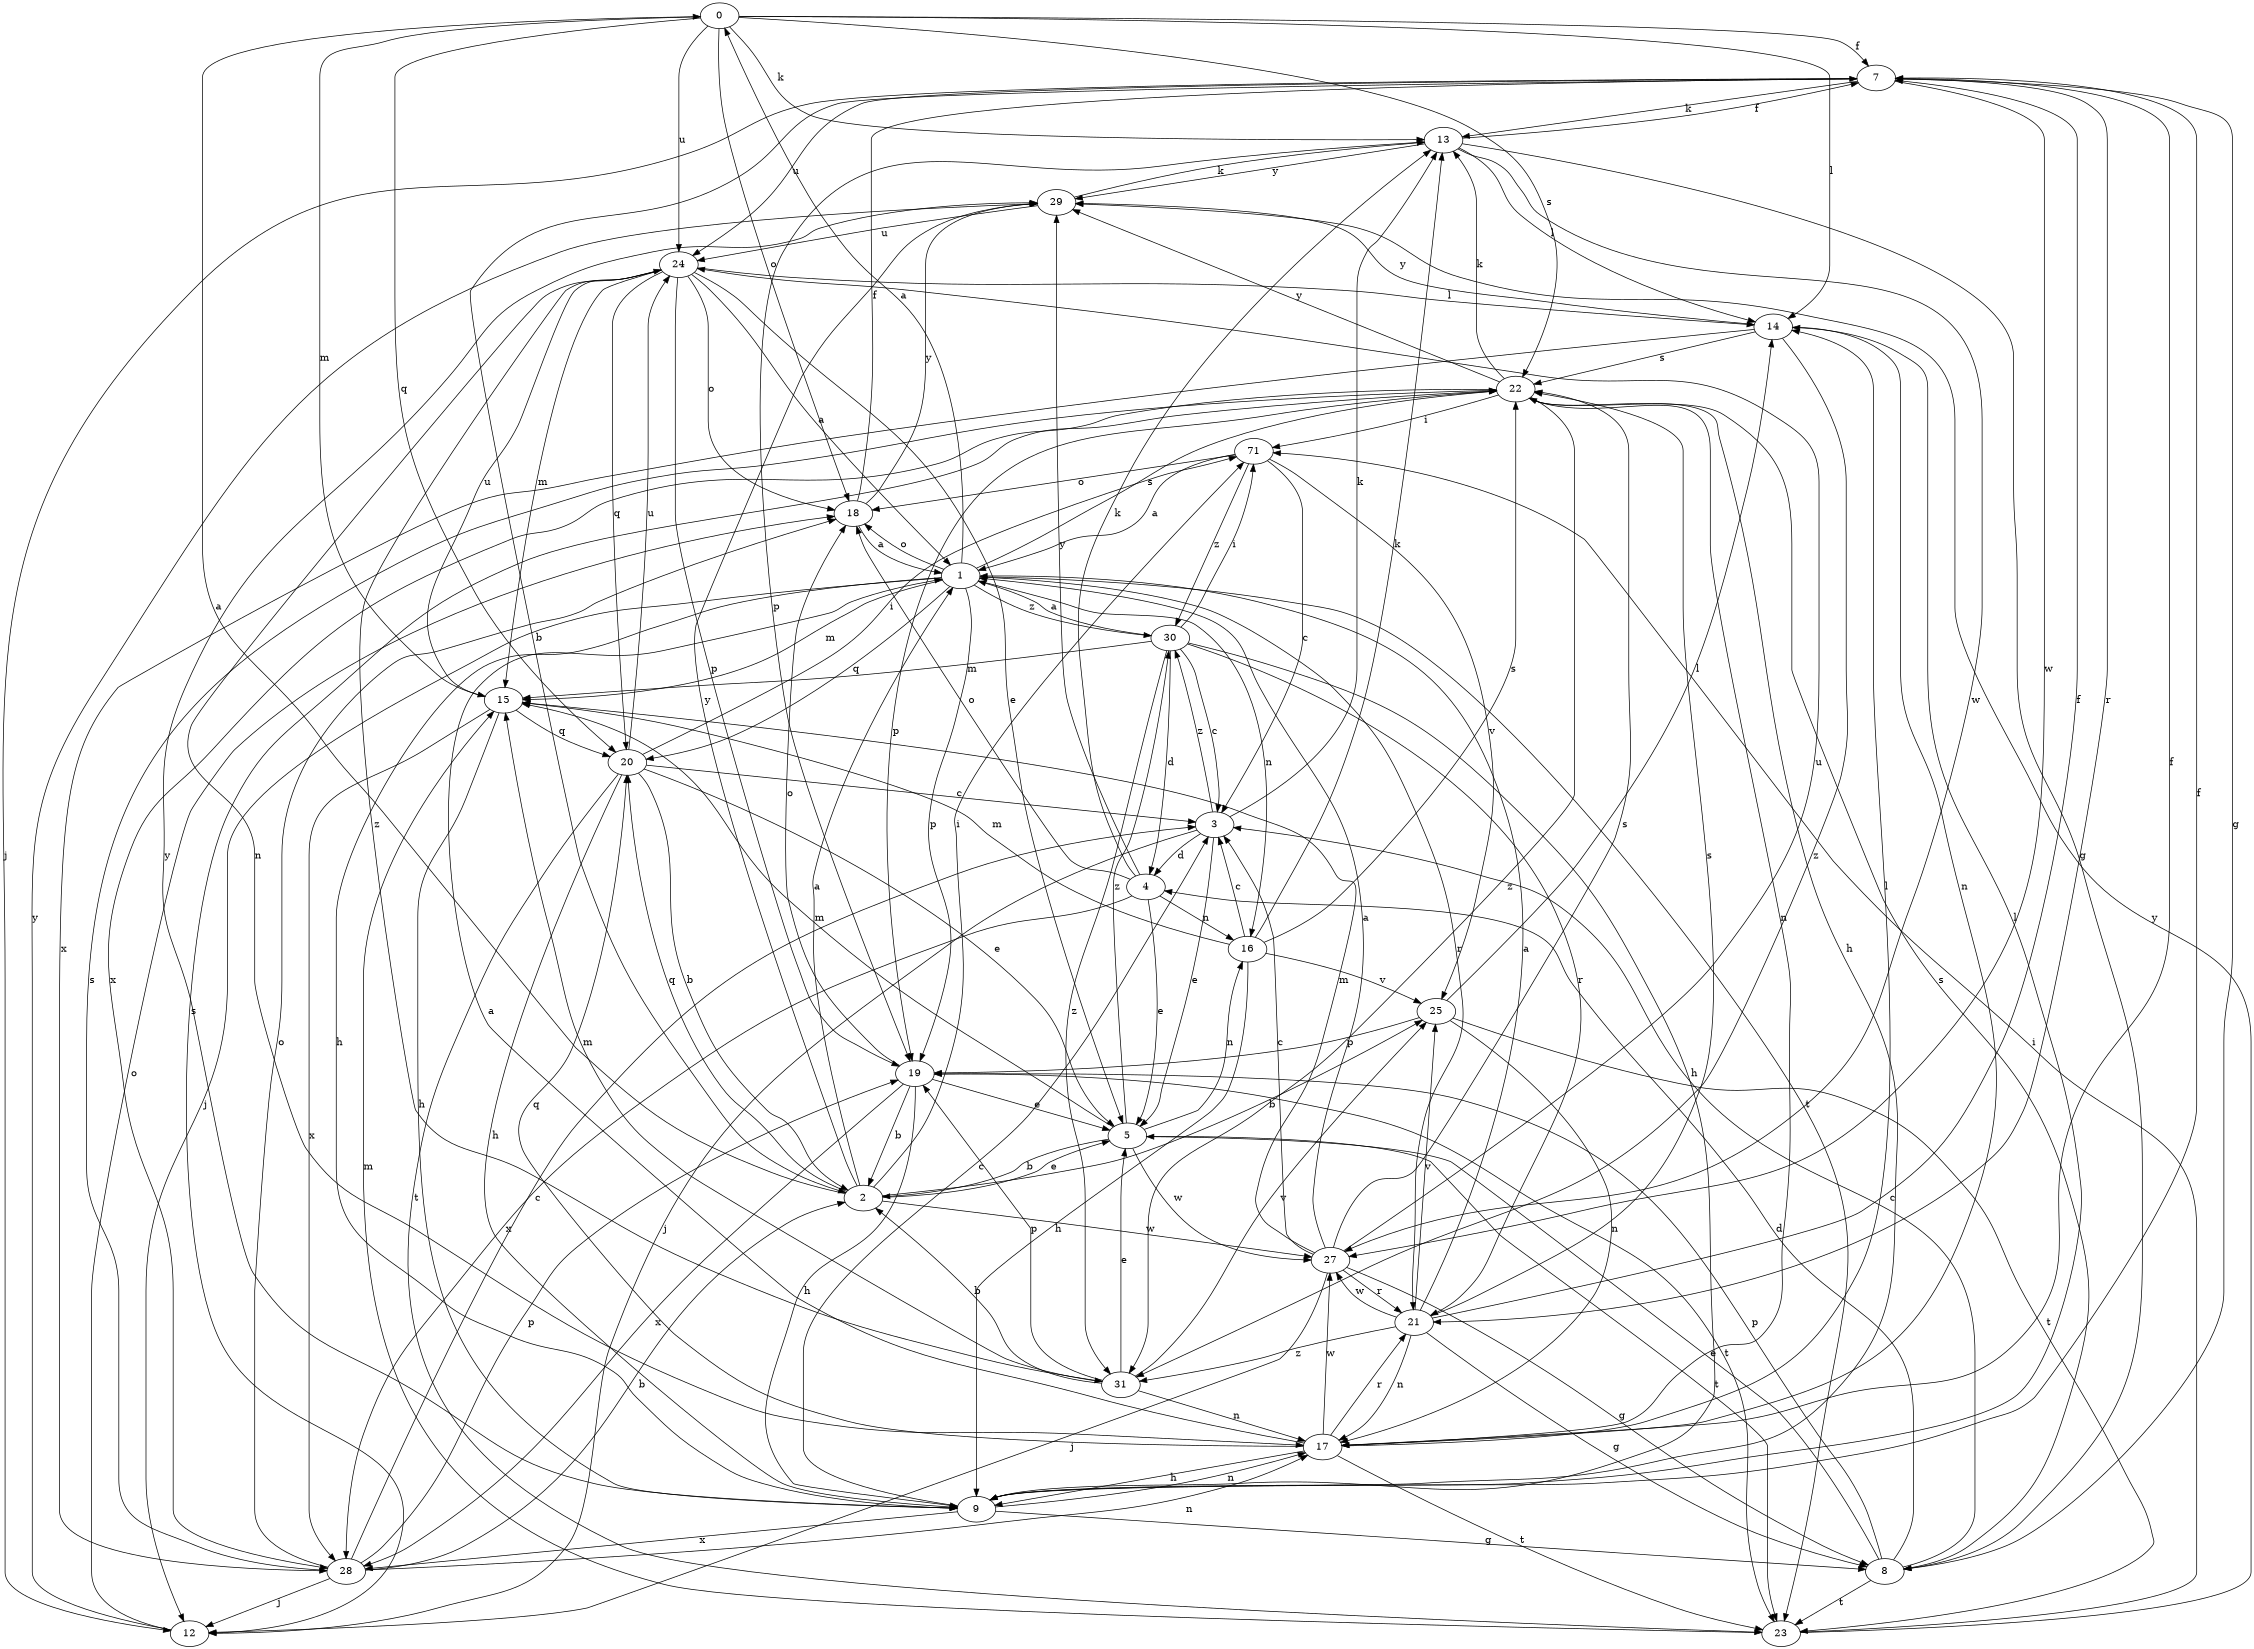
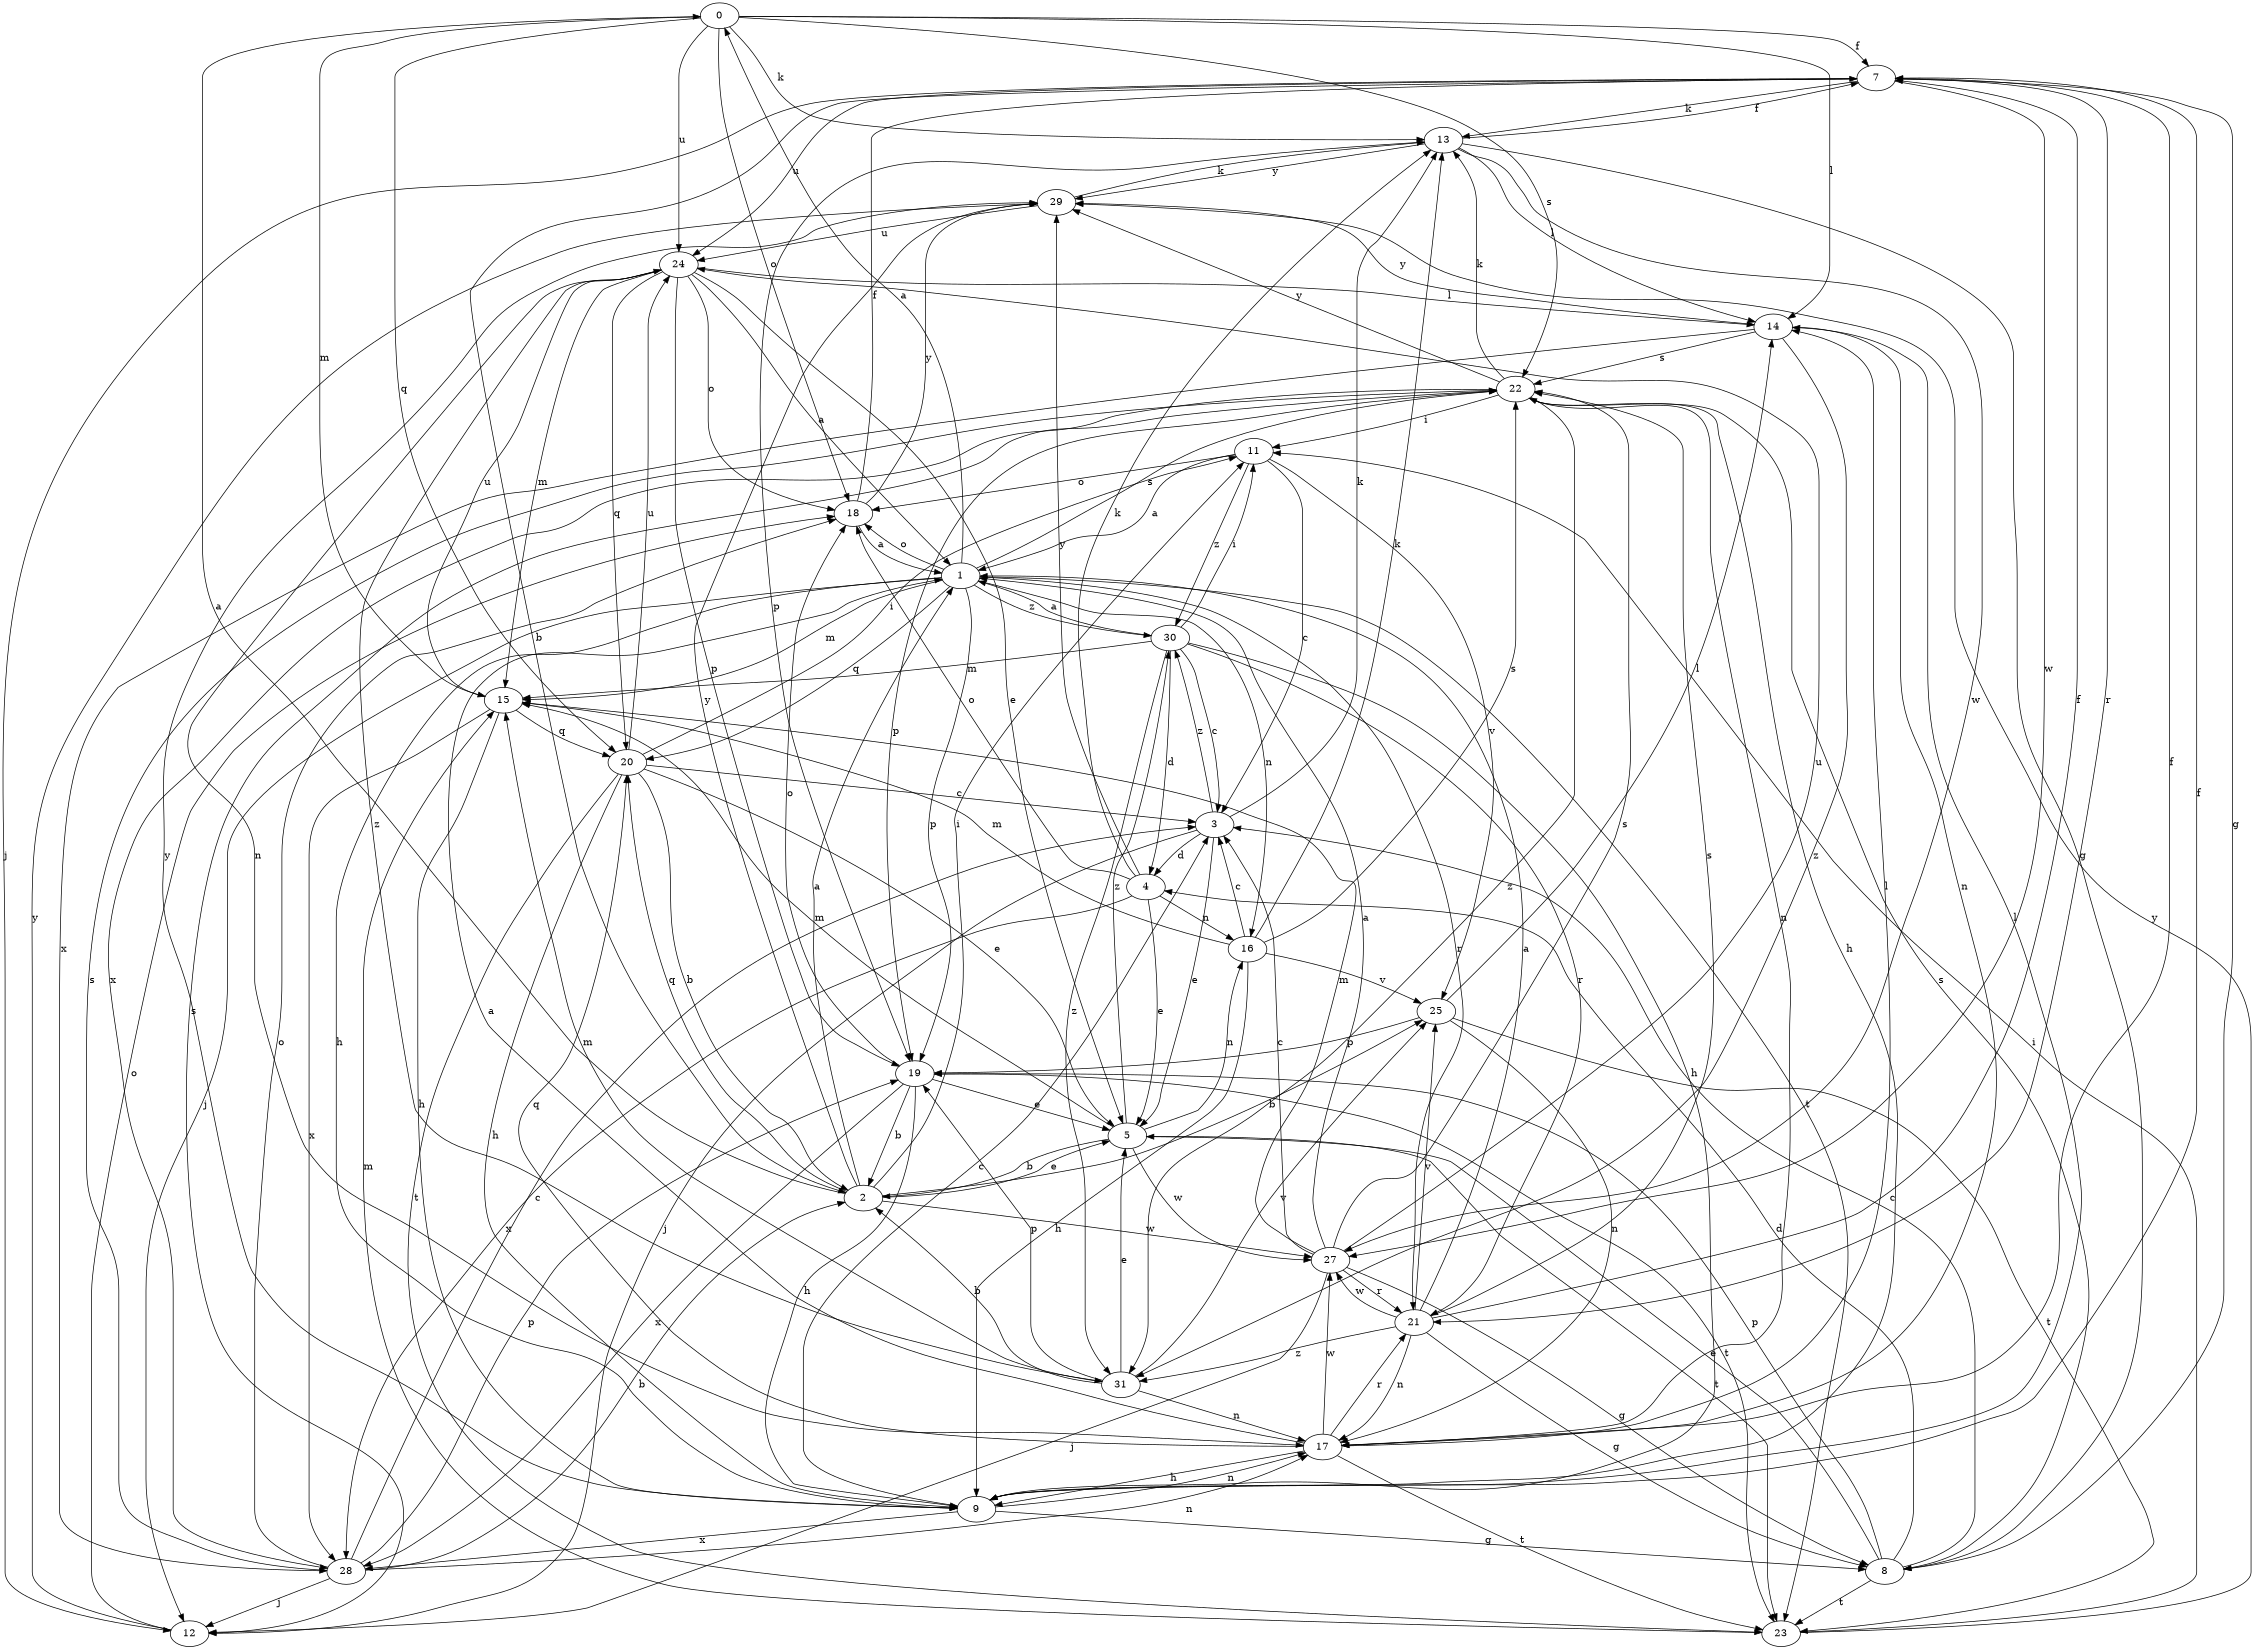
(1254, 451) -> (1254, 451)
